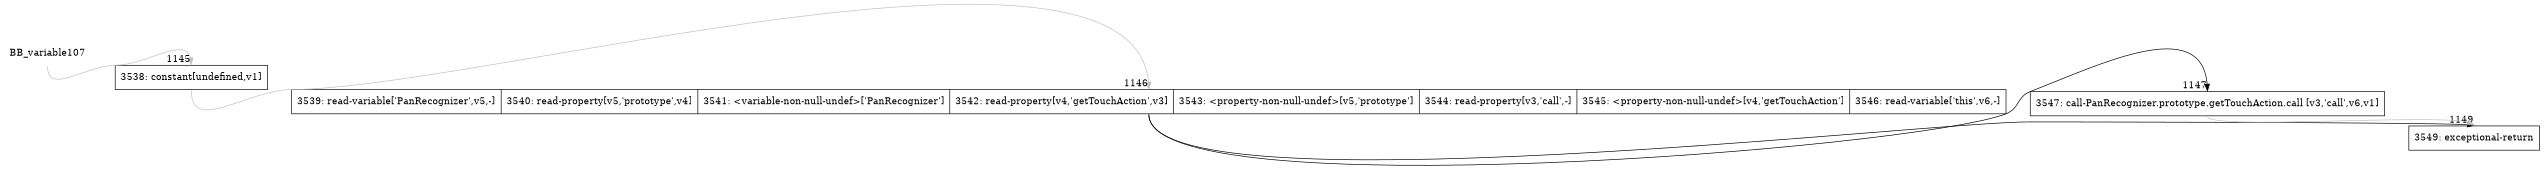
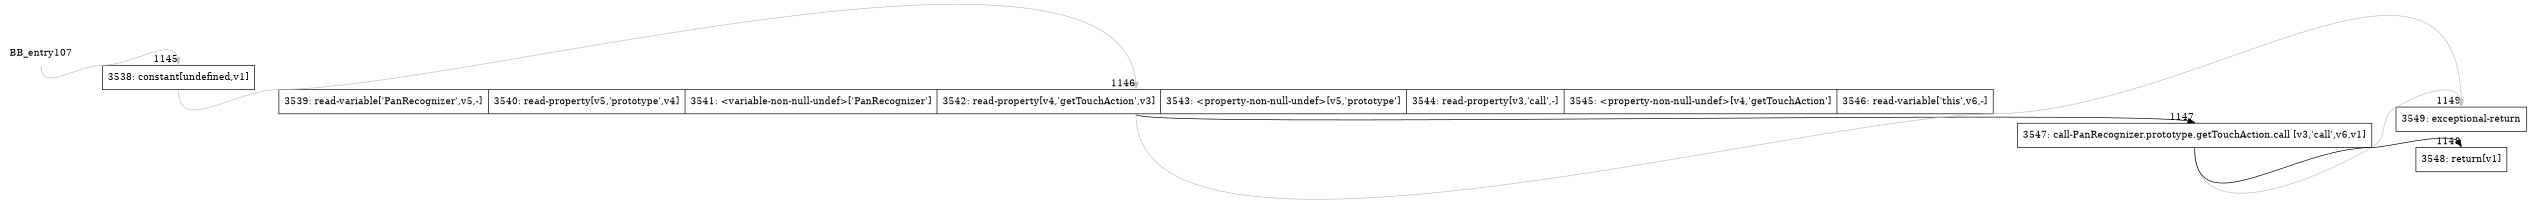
(47, 53) -> (41, 53)
(1802, 138) -> (1812, 136)
none -> (2461, 160)
